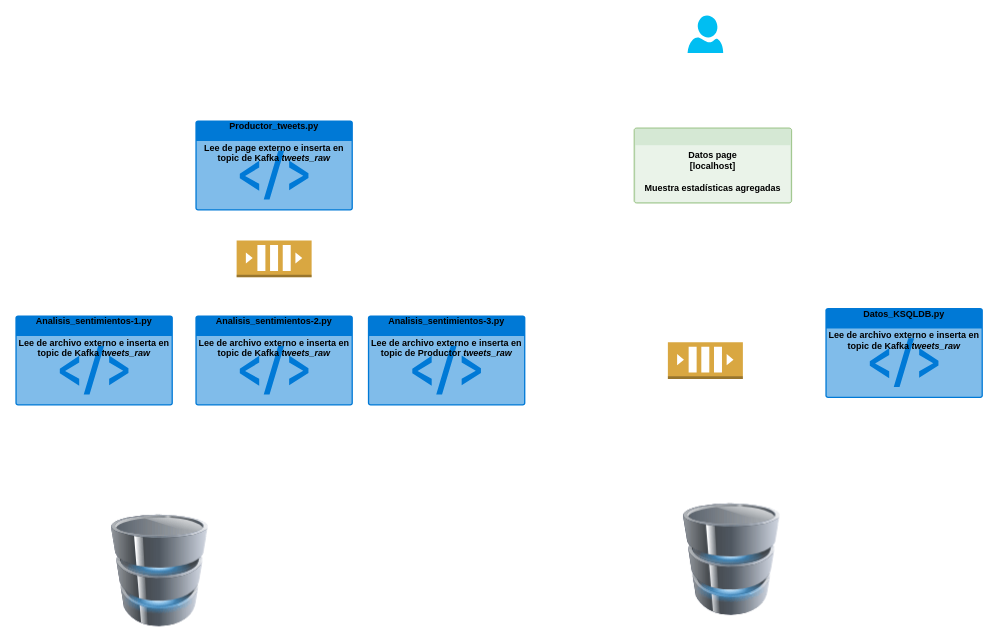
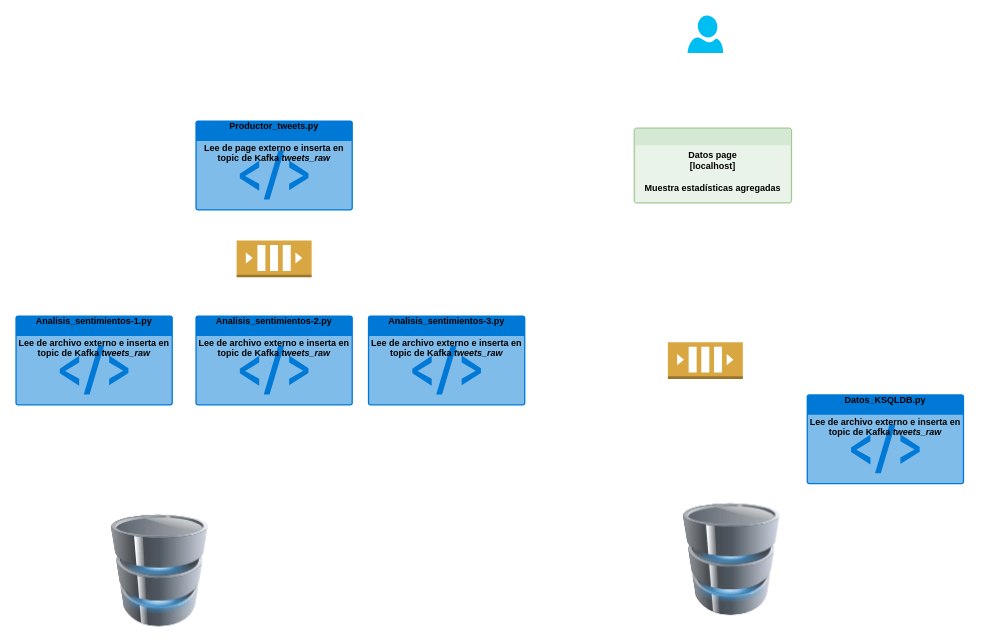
(447, 332) -> (447, 332)
(904, 353) -> (885, 439)
